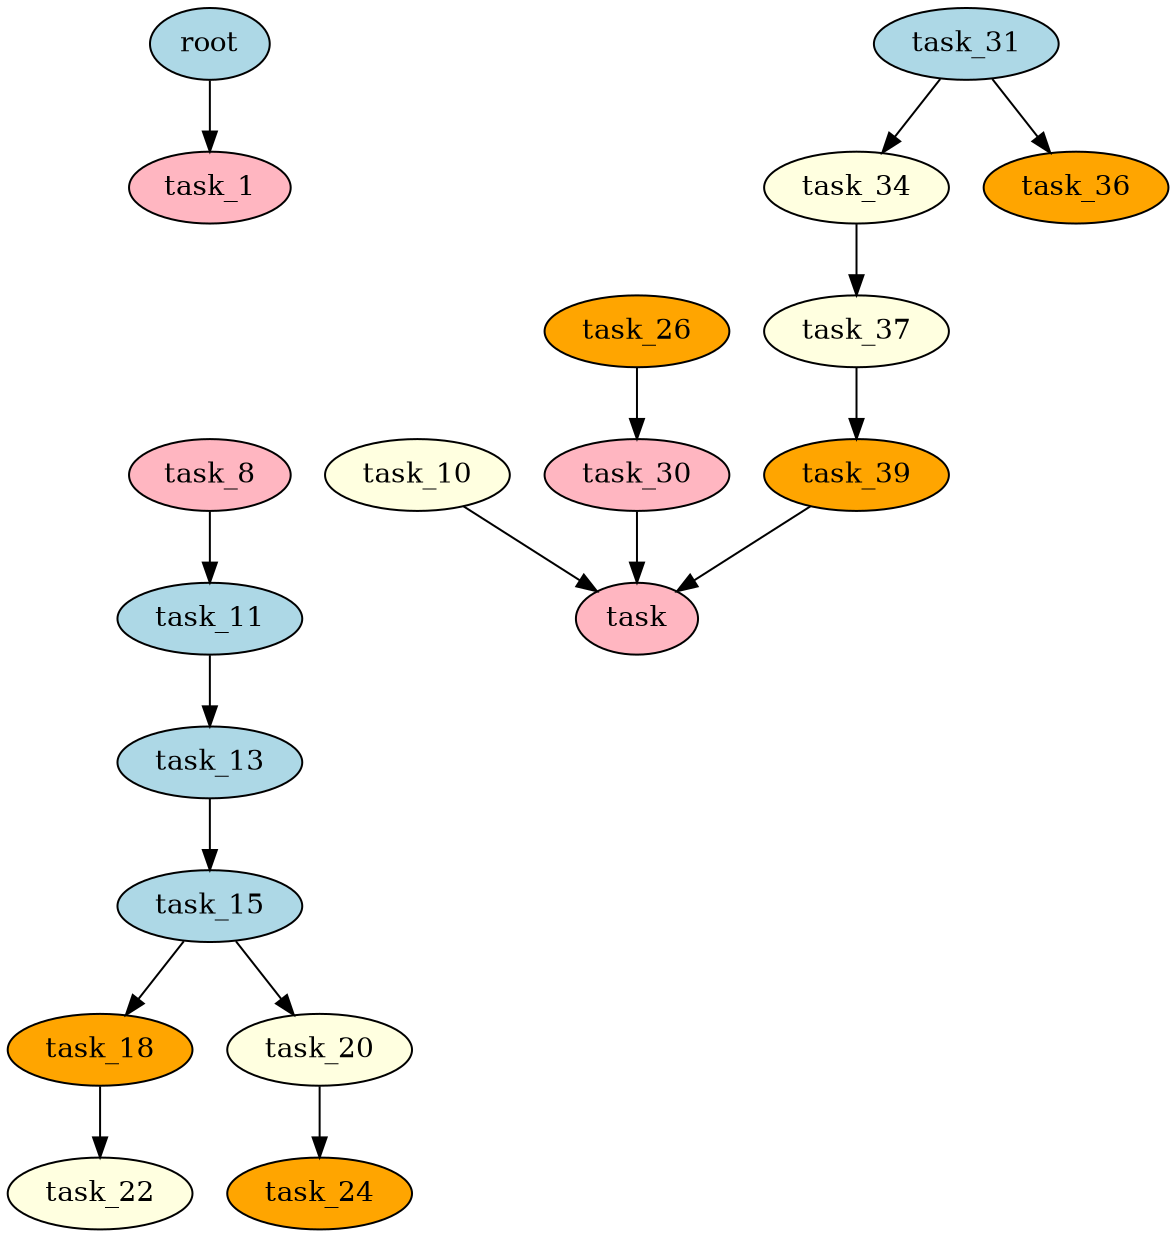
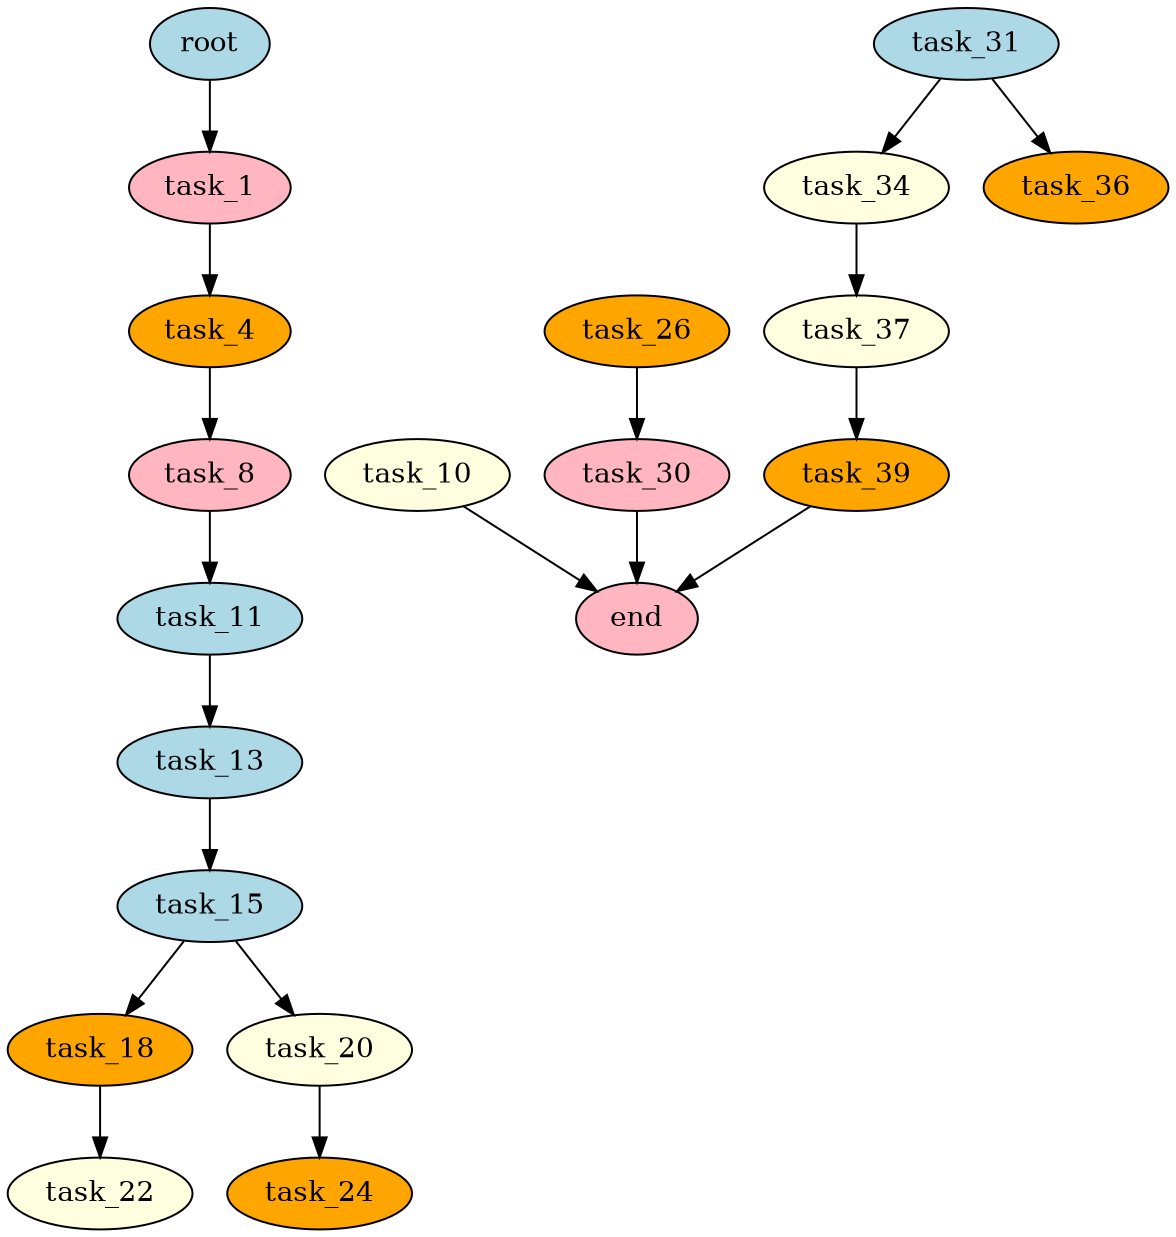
none -> (210, 331)
(637, 619) -> (637, 619)
